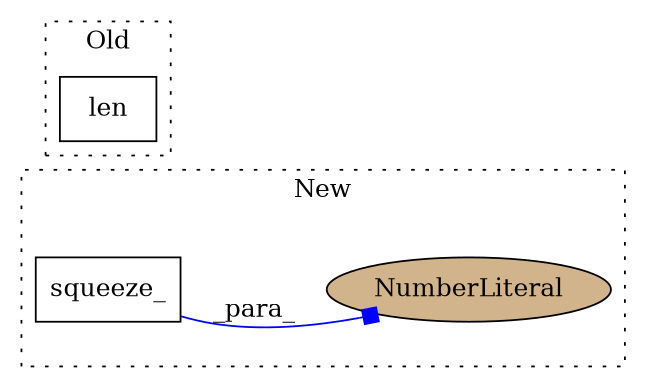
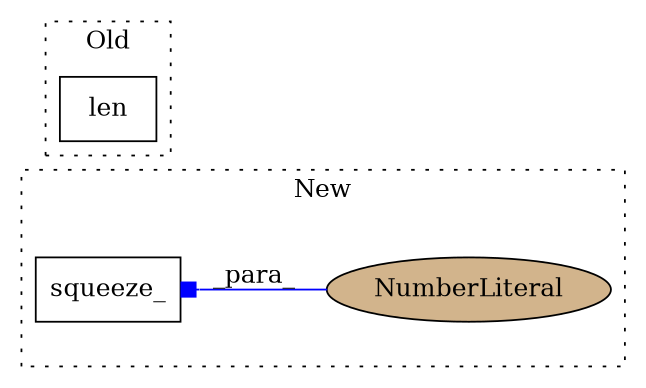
(270, 327) -> (263, 290)
